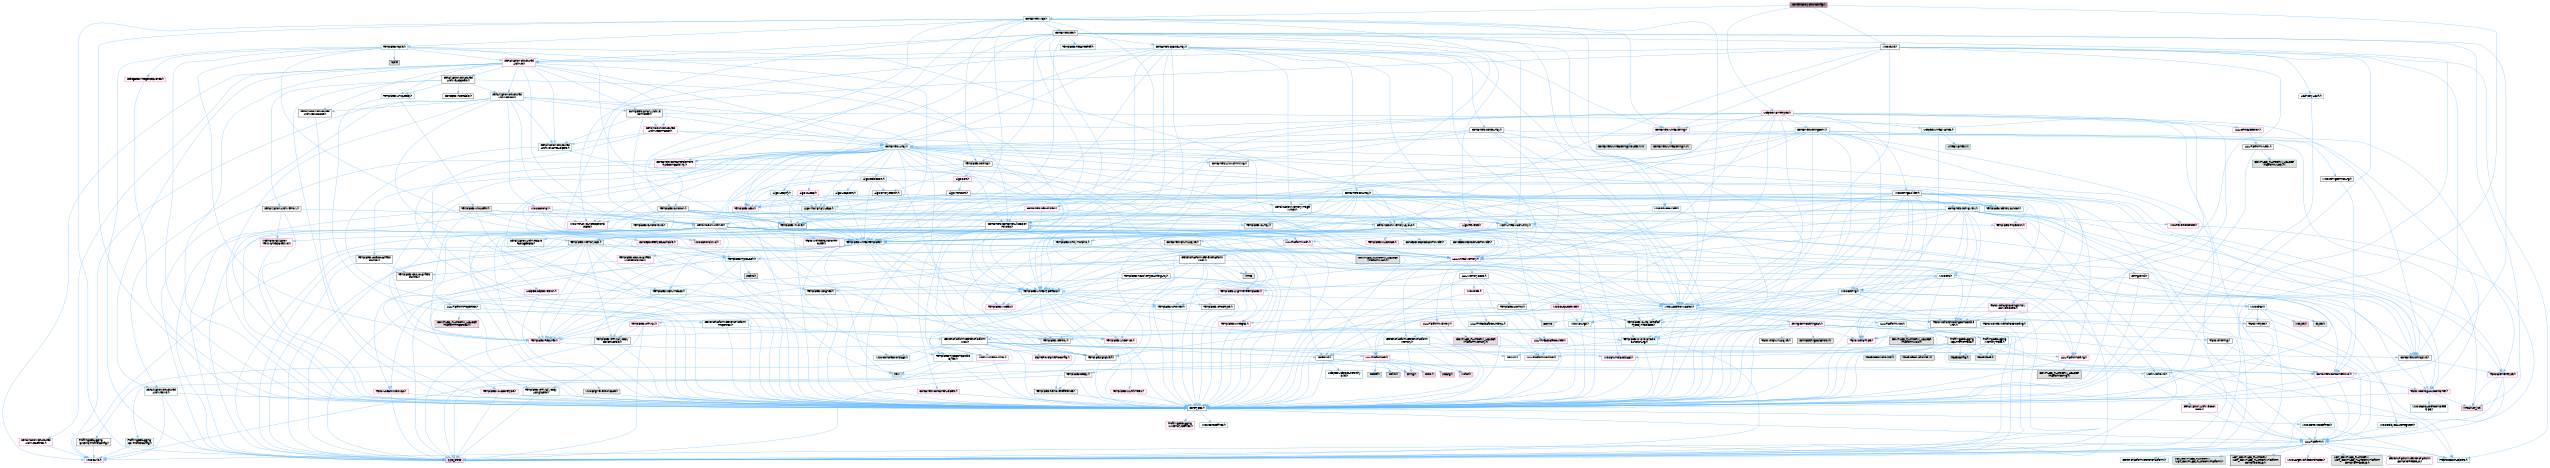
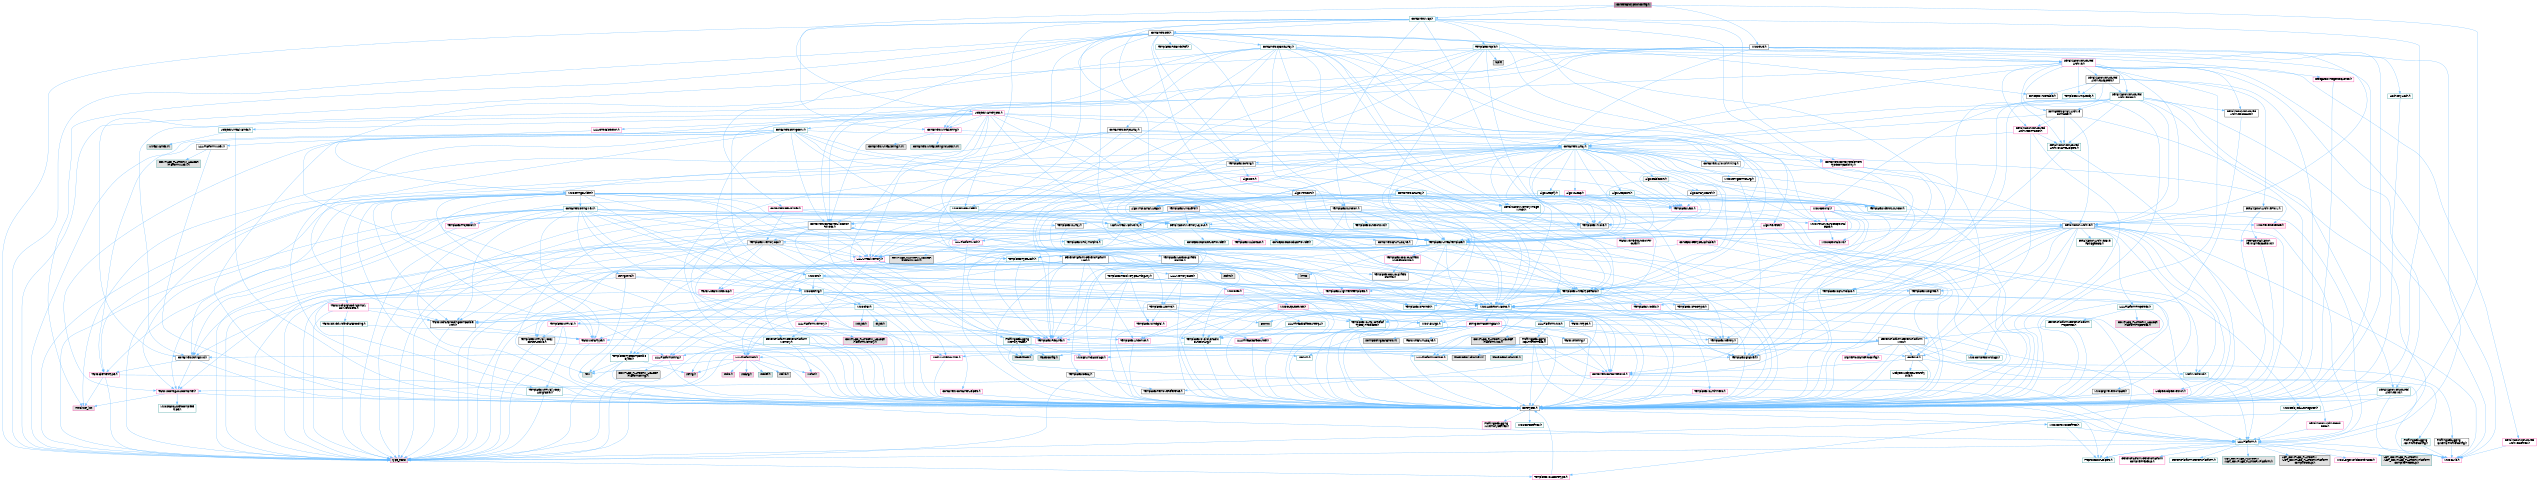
(796, 48) -> (1557, 46)
(478, 425) -> (969, 469)
